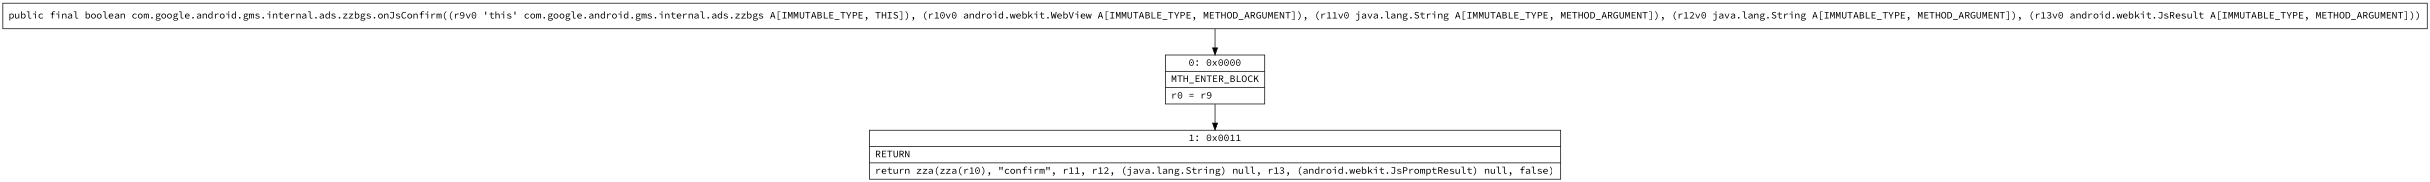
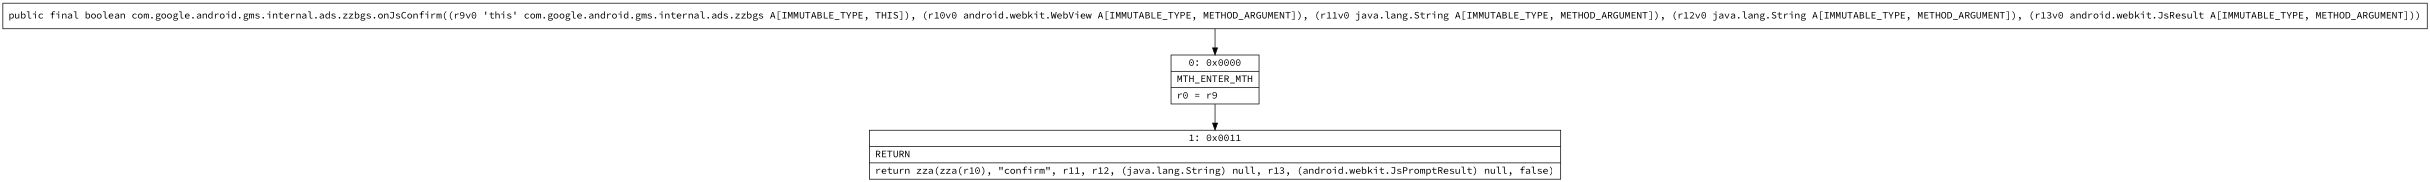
(1215, 79) -> (1215, 79)
